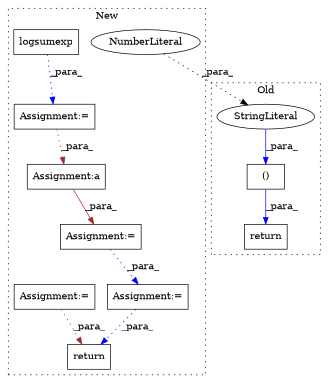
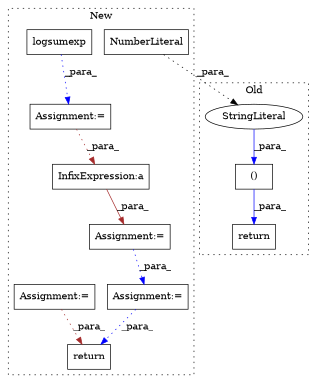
(146, 42) -> (146, 42)
(66, 177) -> (101, 177)
